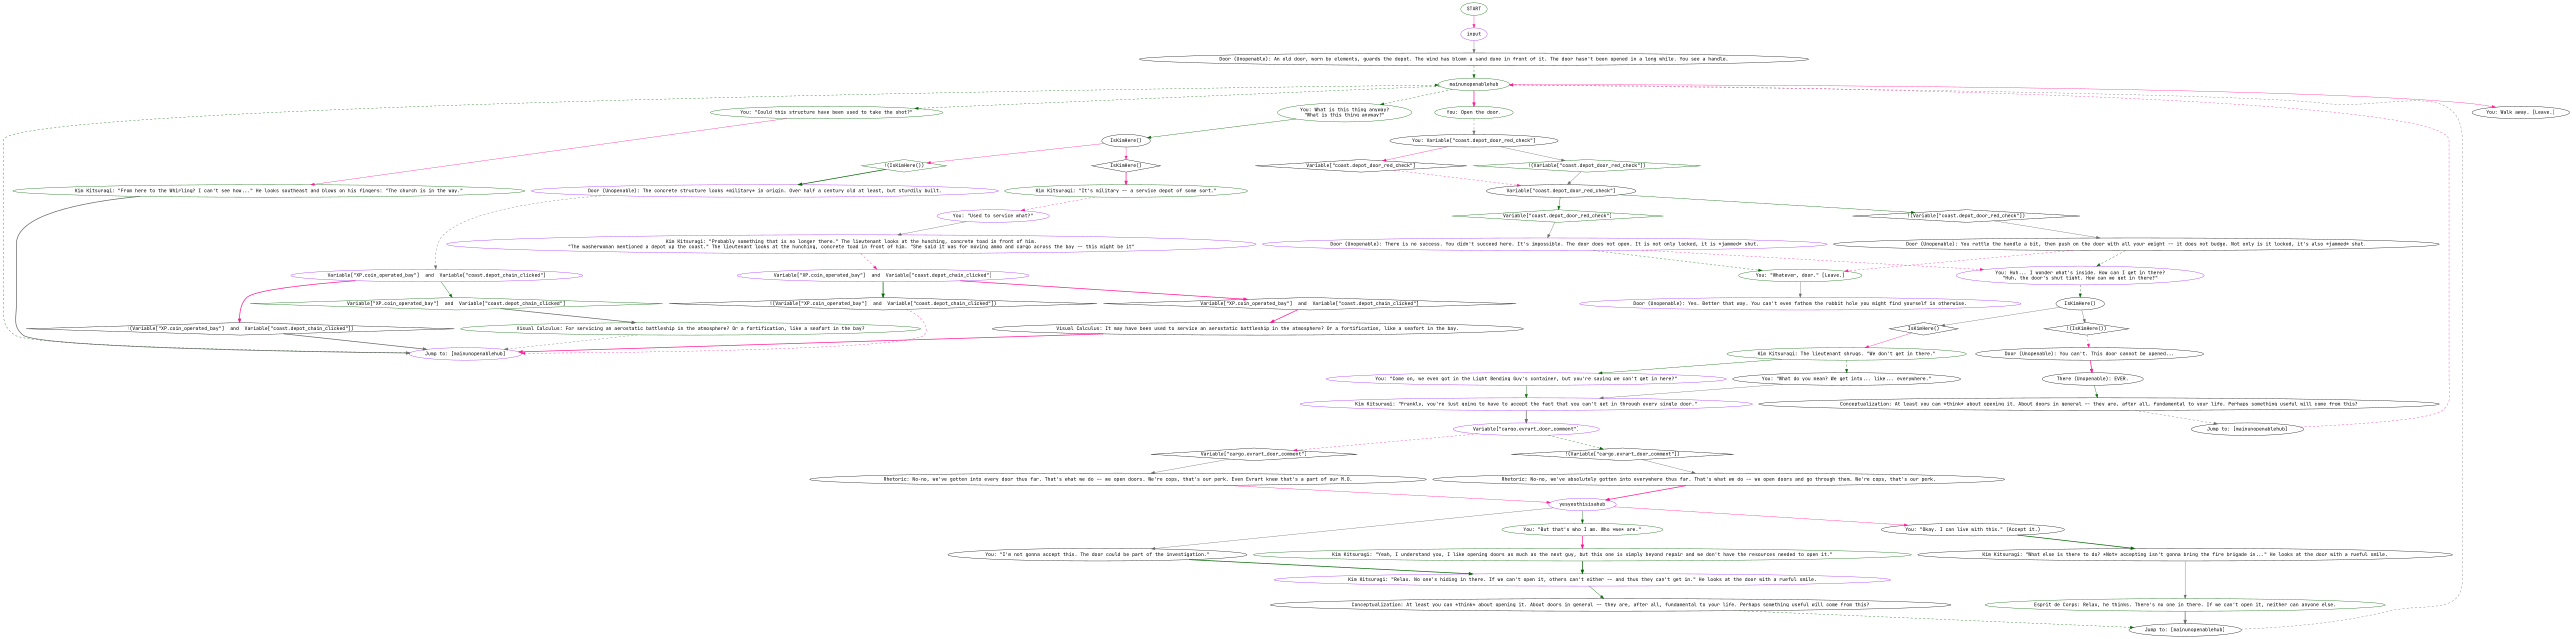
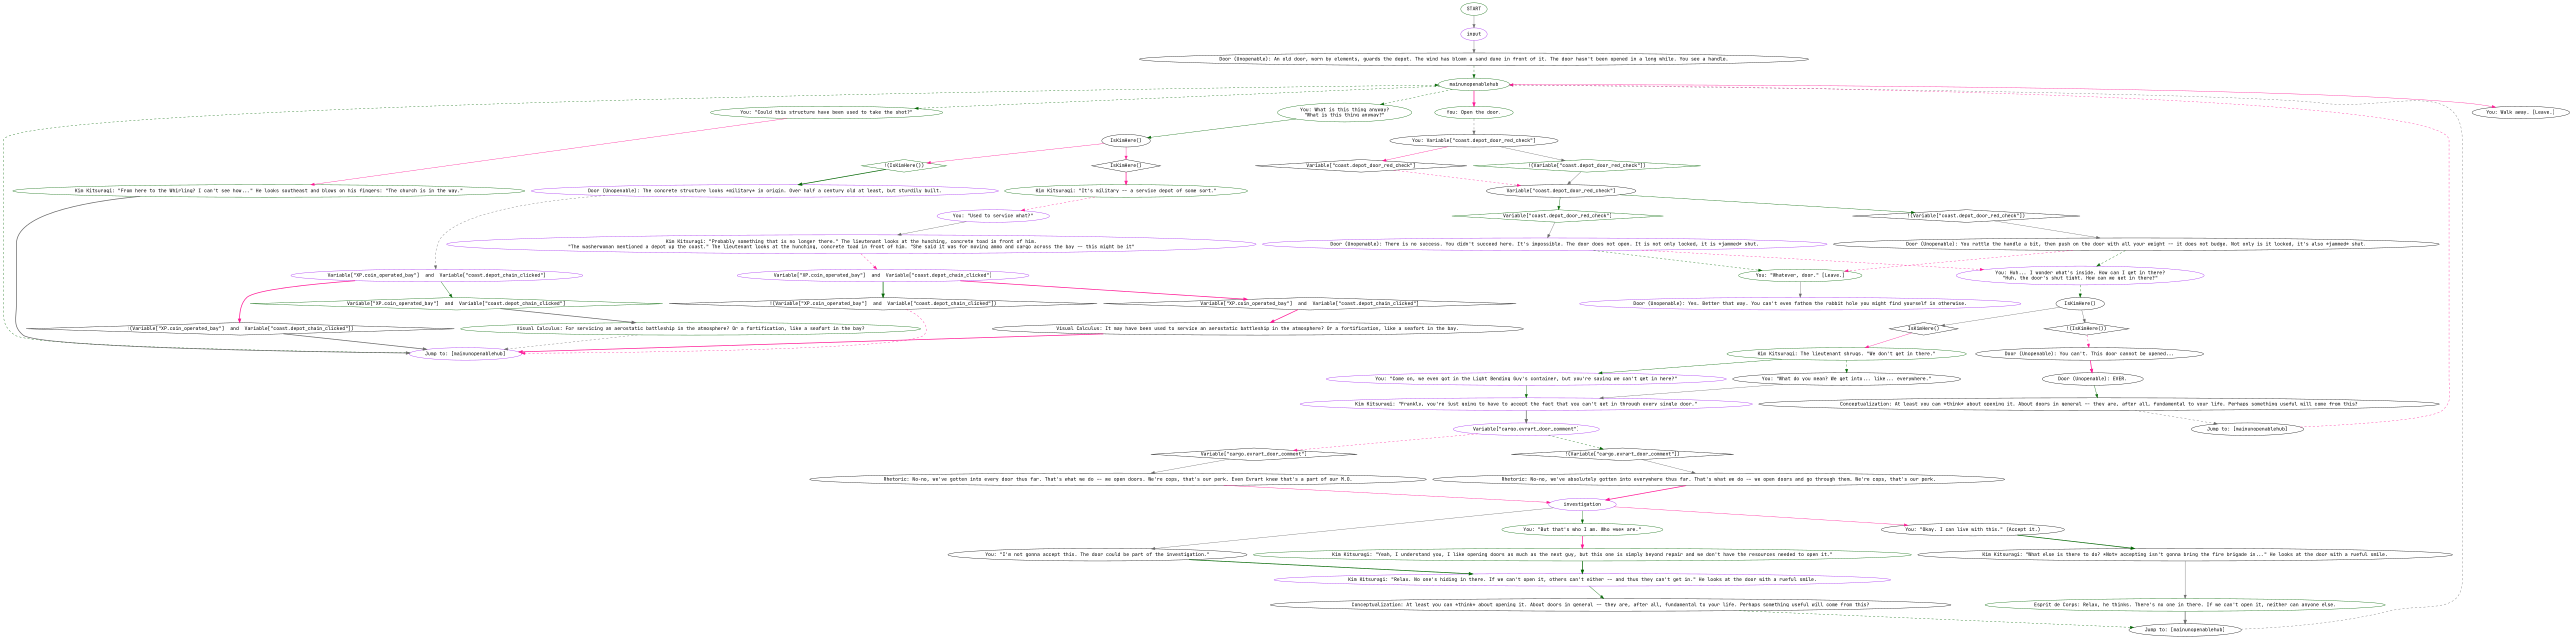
(1474, 20) -> (1474, 20)
(2093, 379) -> (2093, 379)
(1582, 505) -> (1582, 505)
